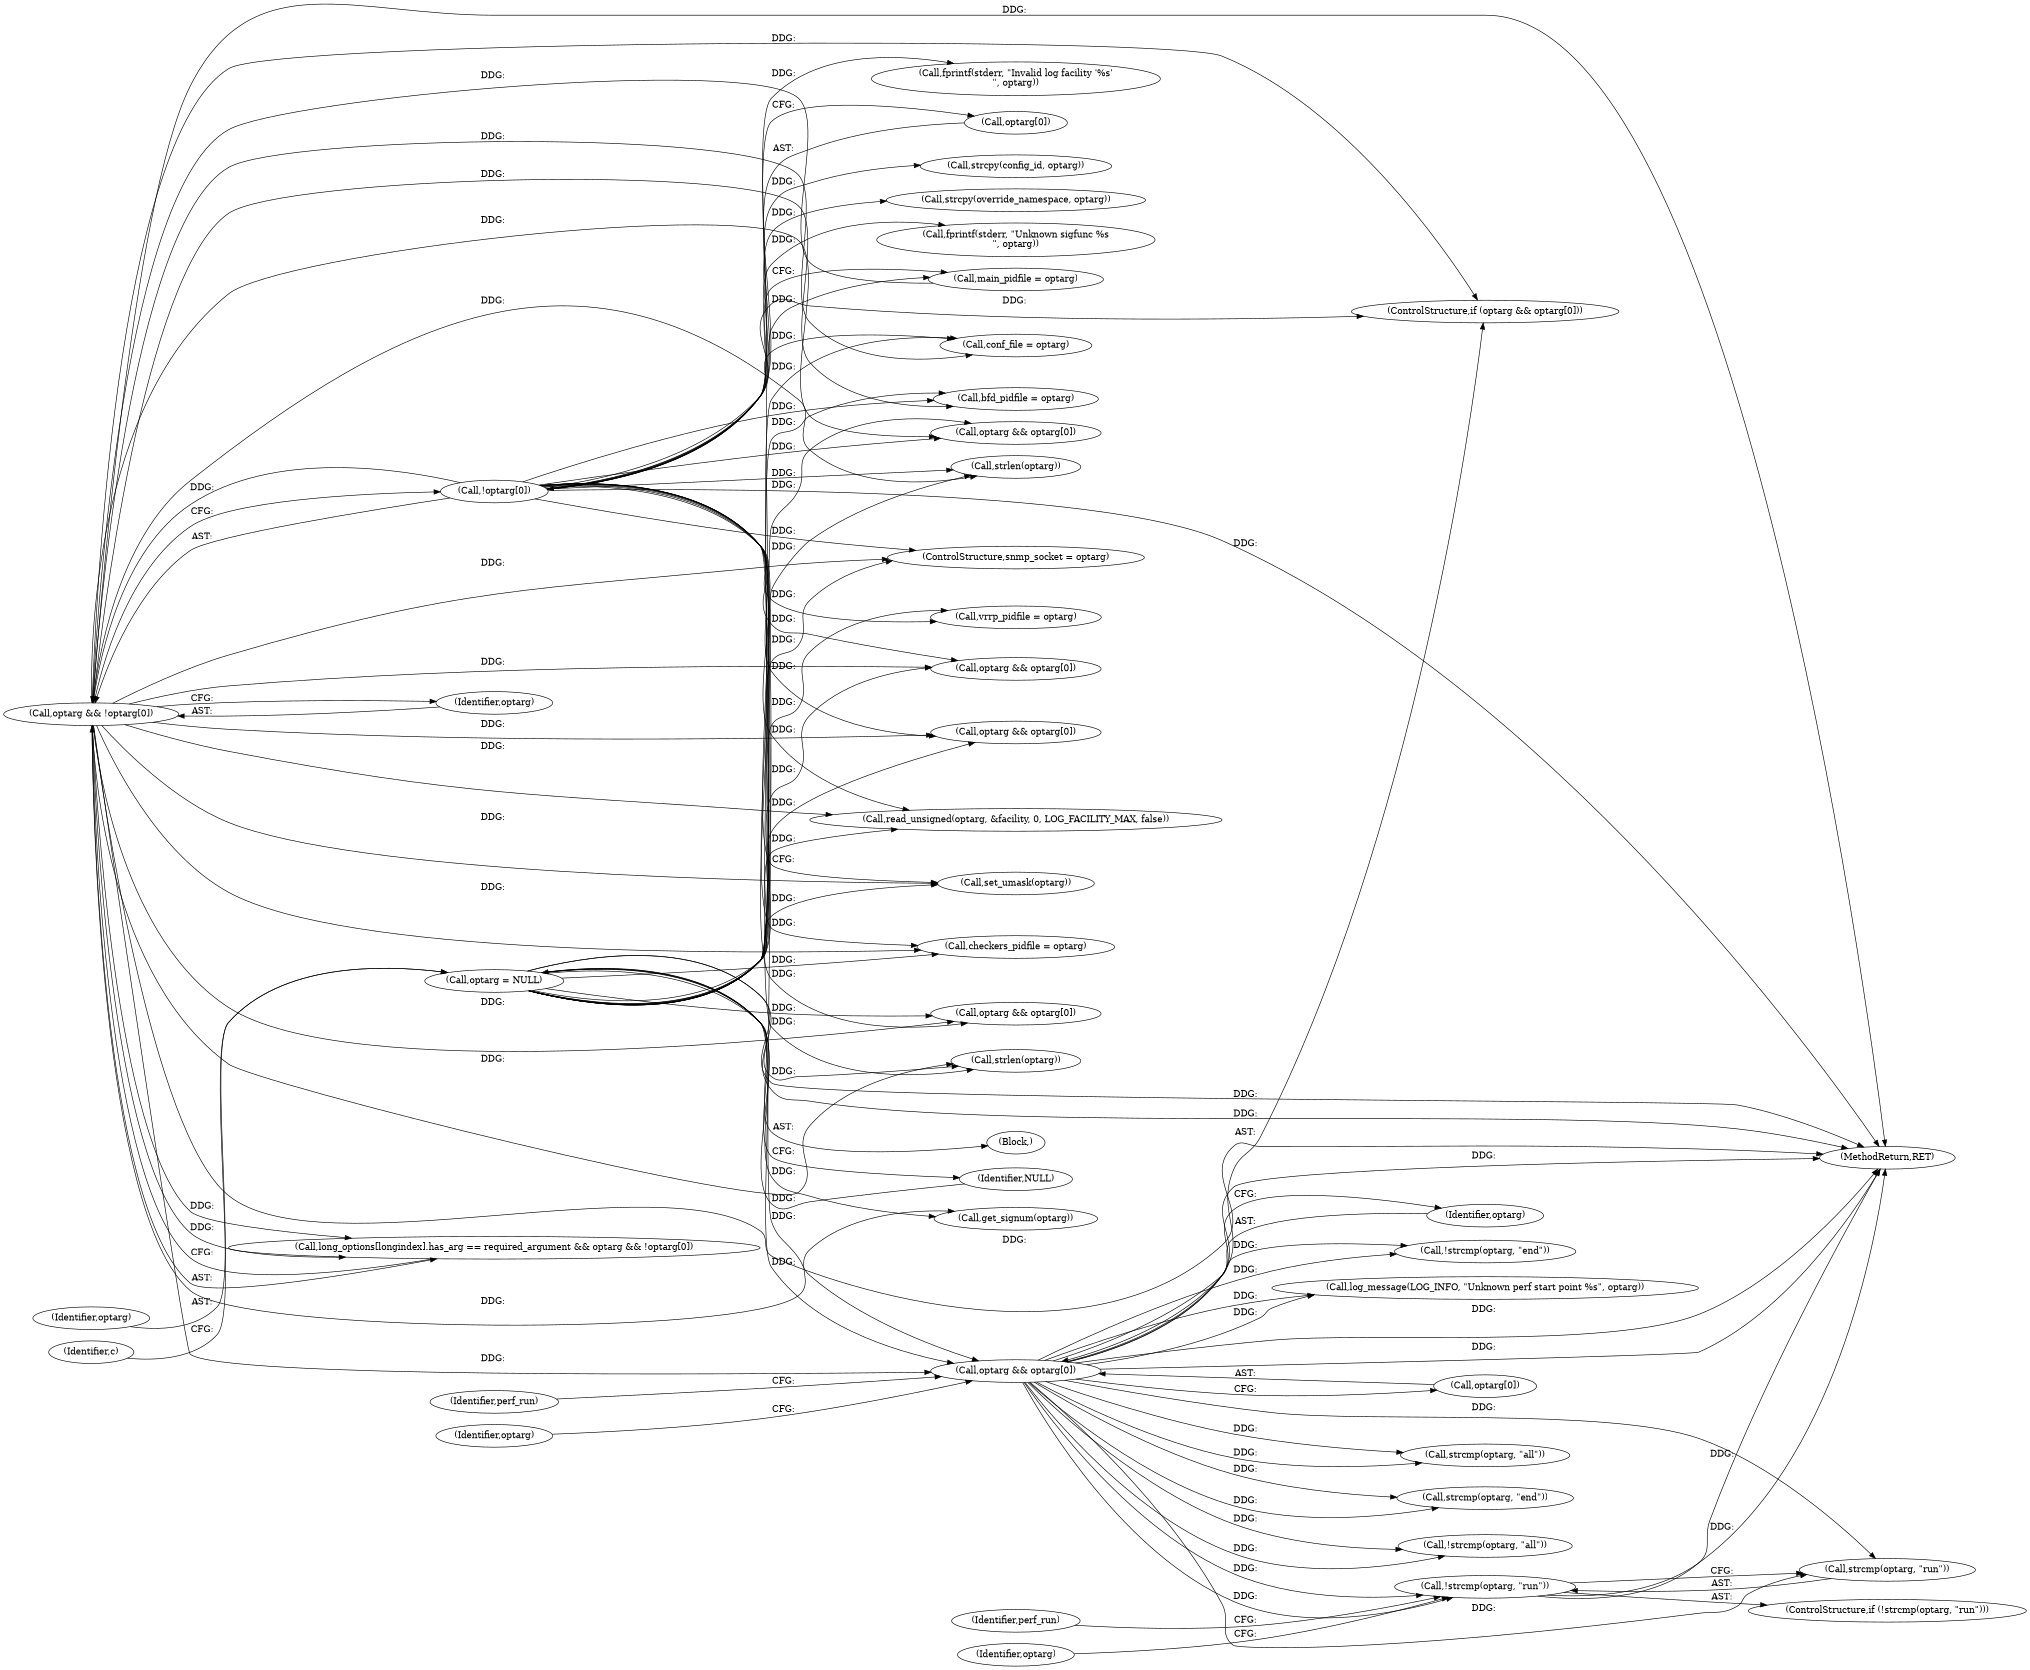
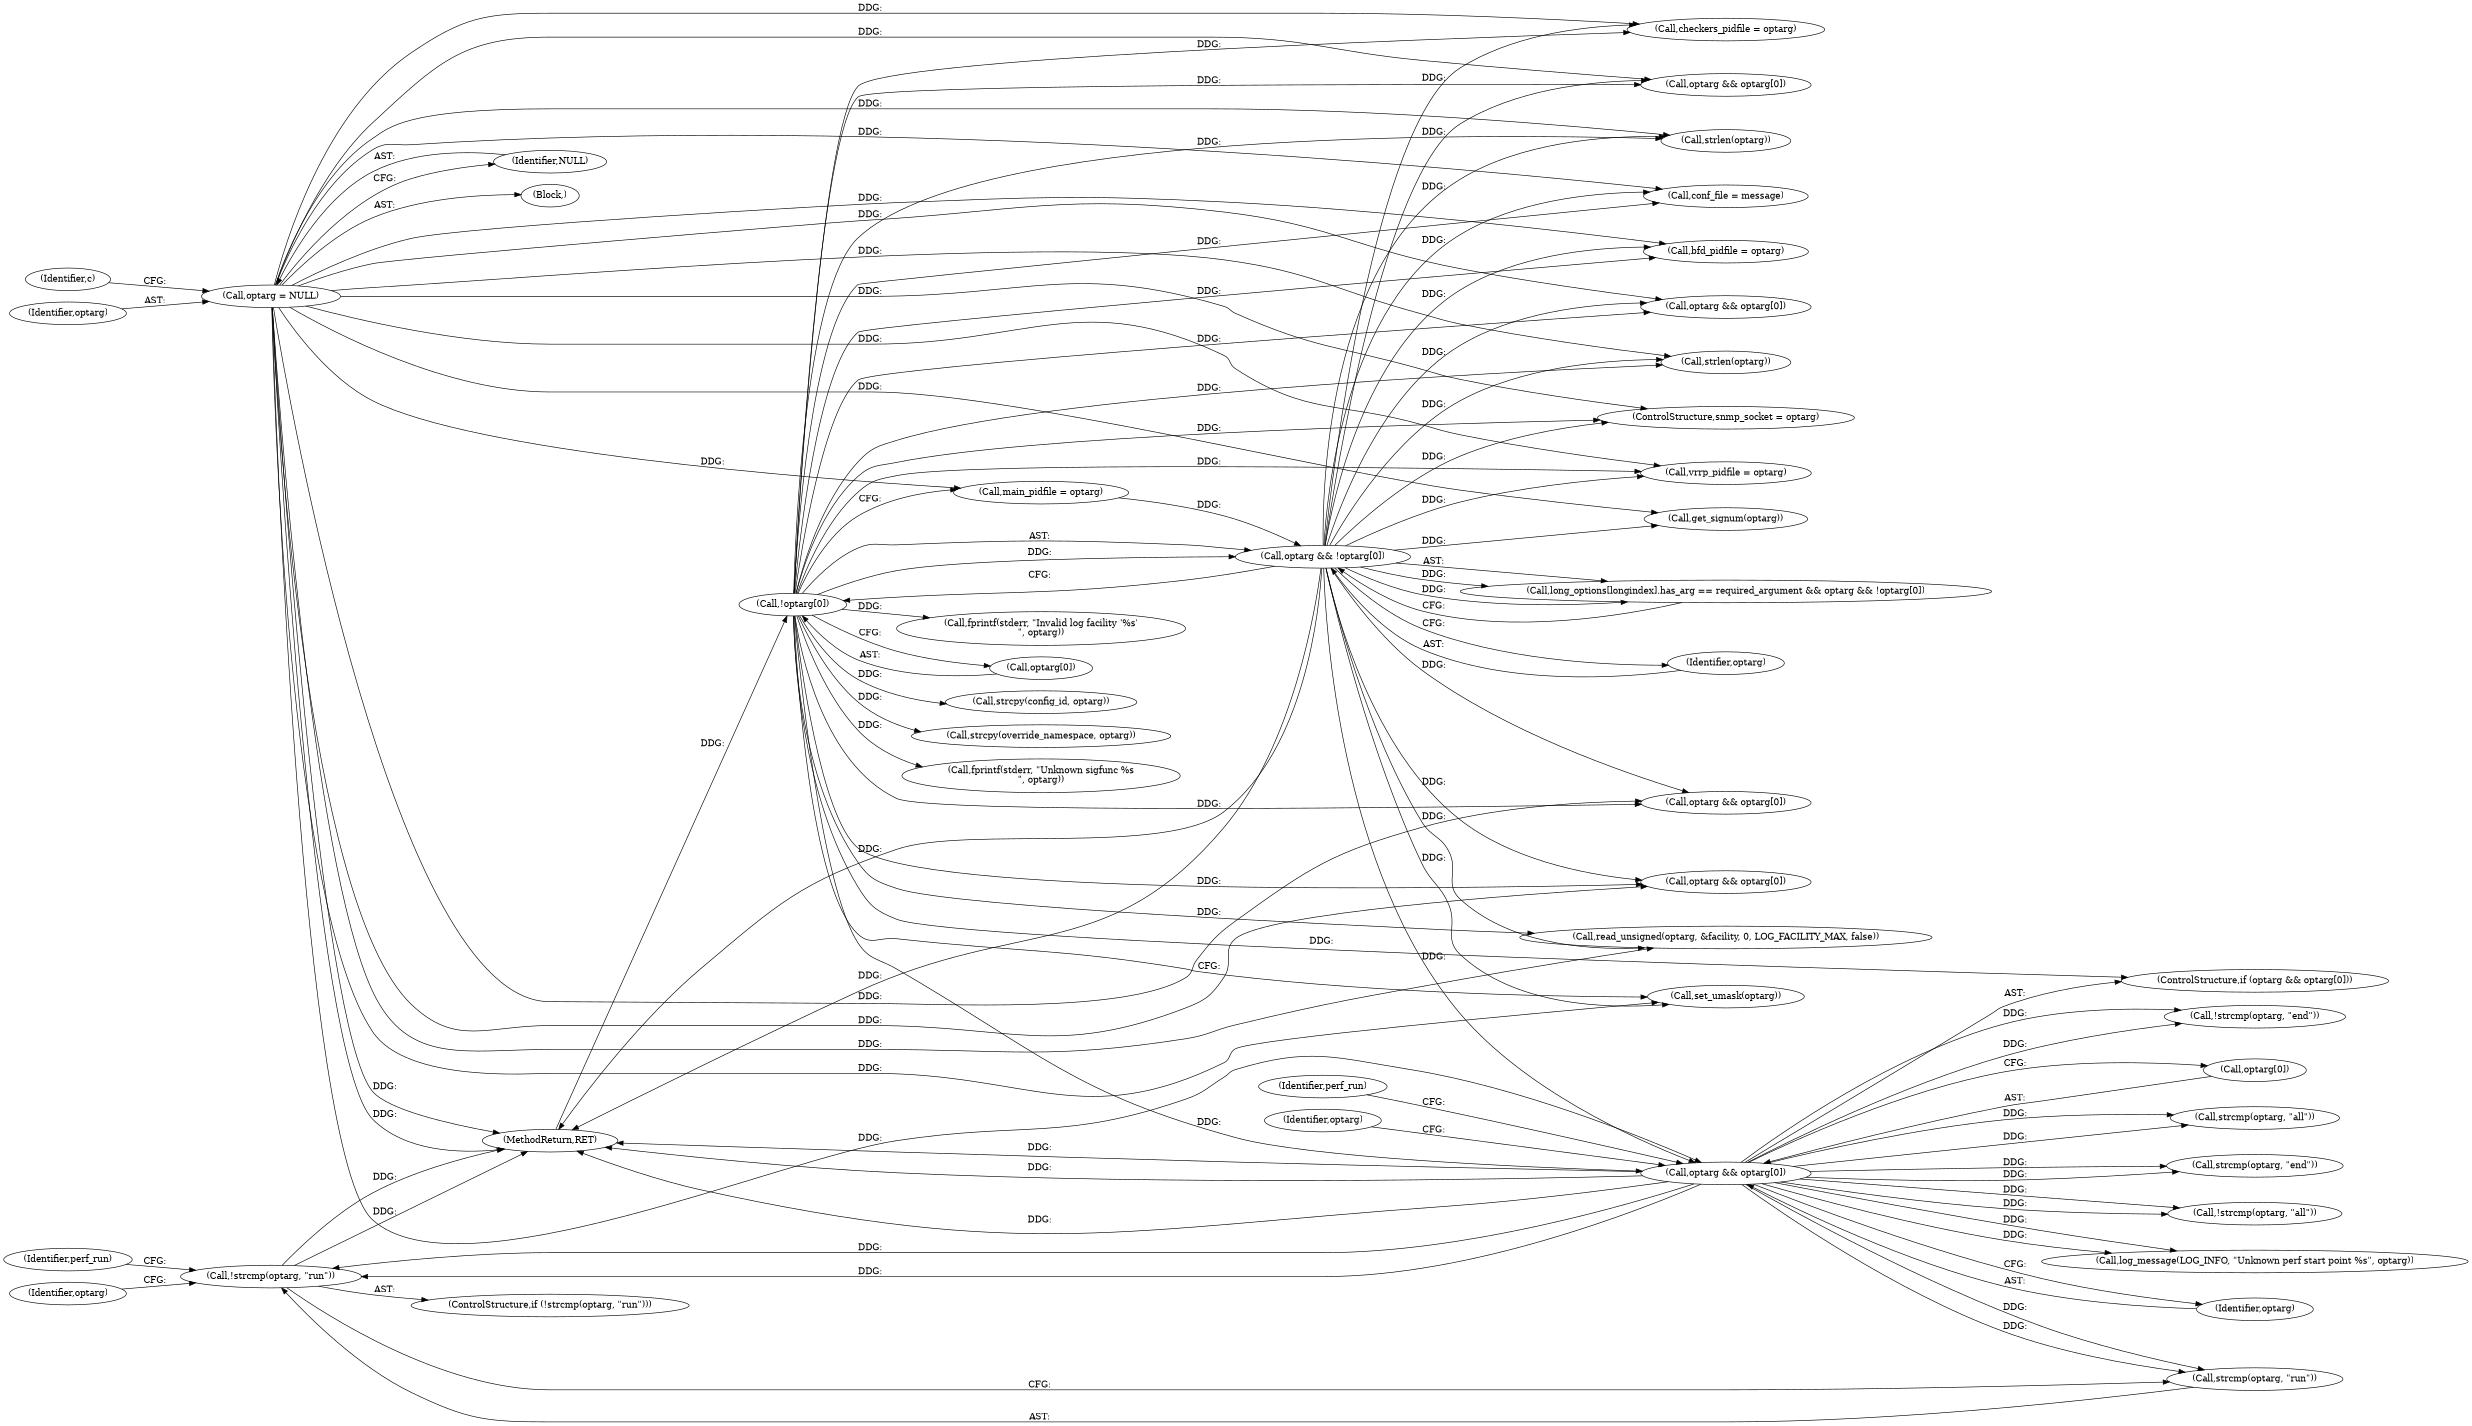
(571, 46) -> (1480, 497)
(1016, 346) -> (1726, 196)
(1318, 592) -> (670, 876)
(785, 1199) -> (386, 157)
